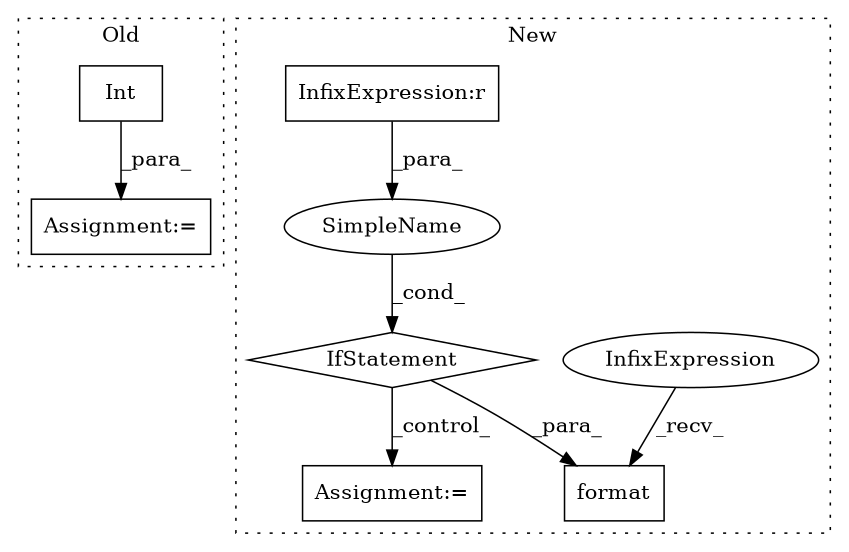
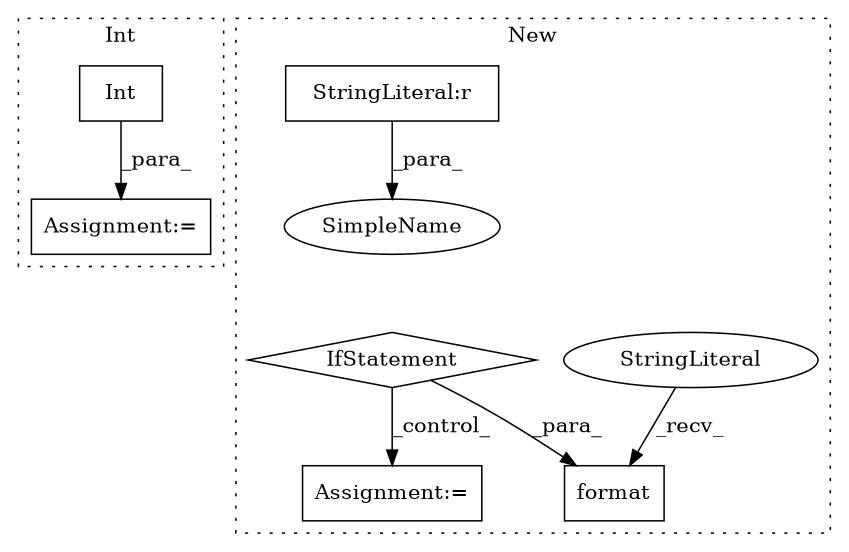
(121, 36) -> (121, 36)
(392, 93) -> (392, 93)
(392, 286) -> none
(691, 360) -> (691, 360)
